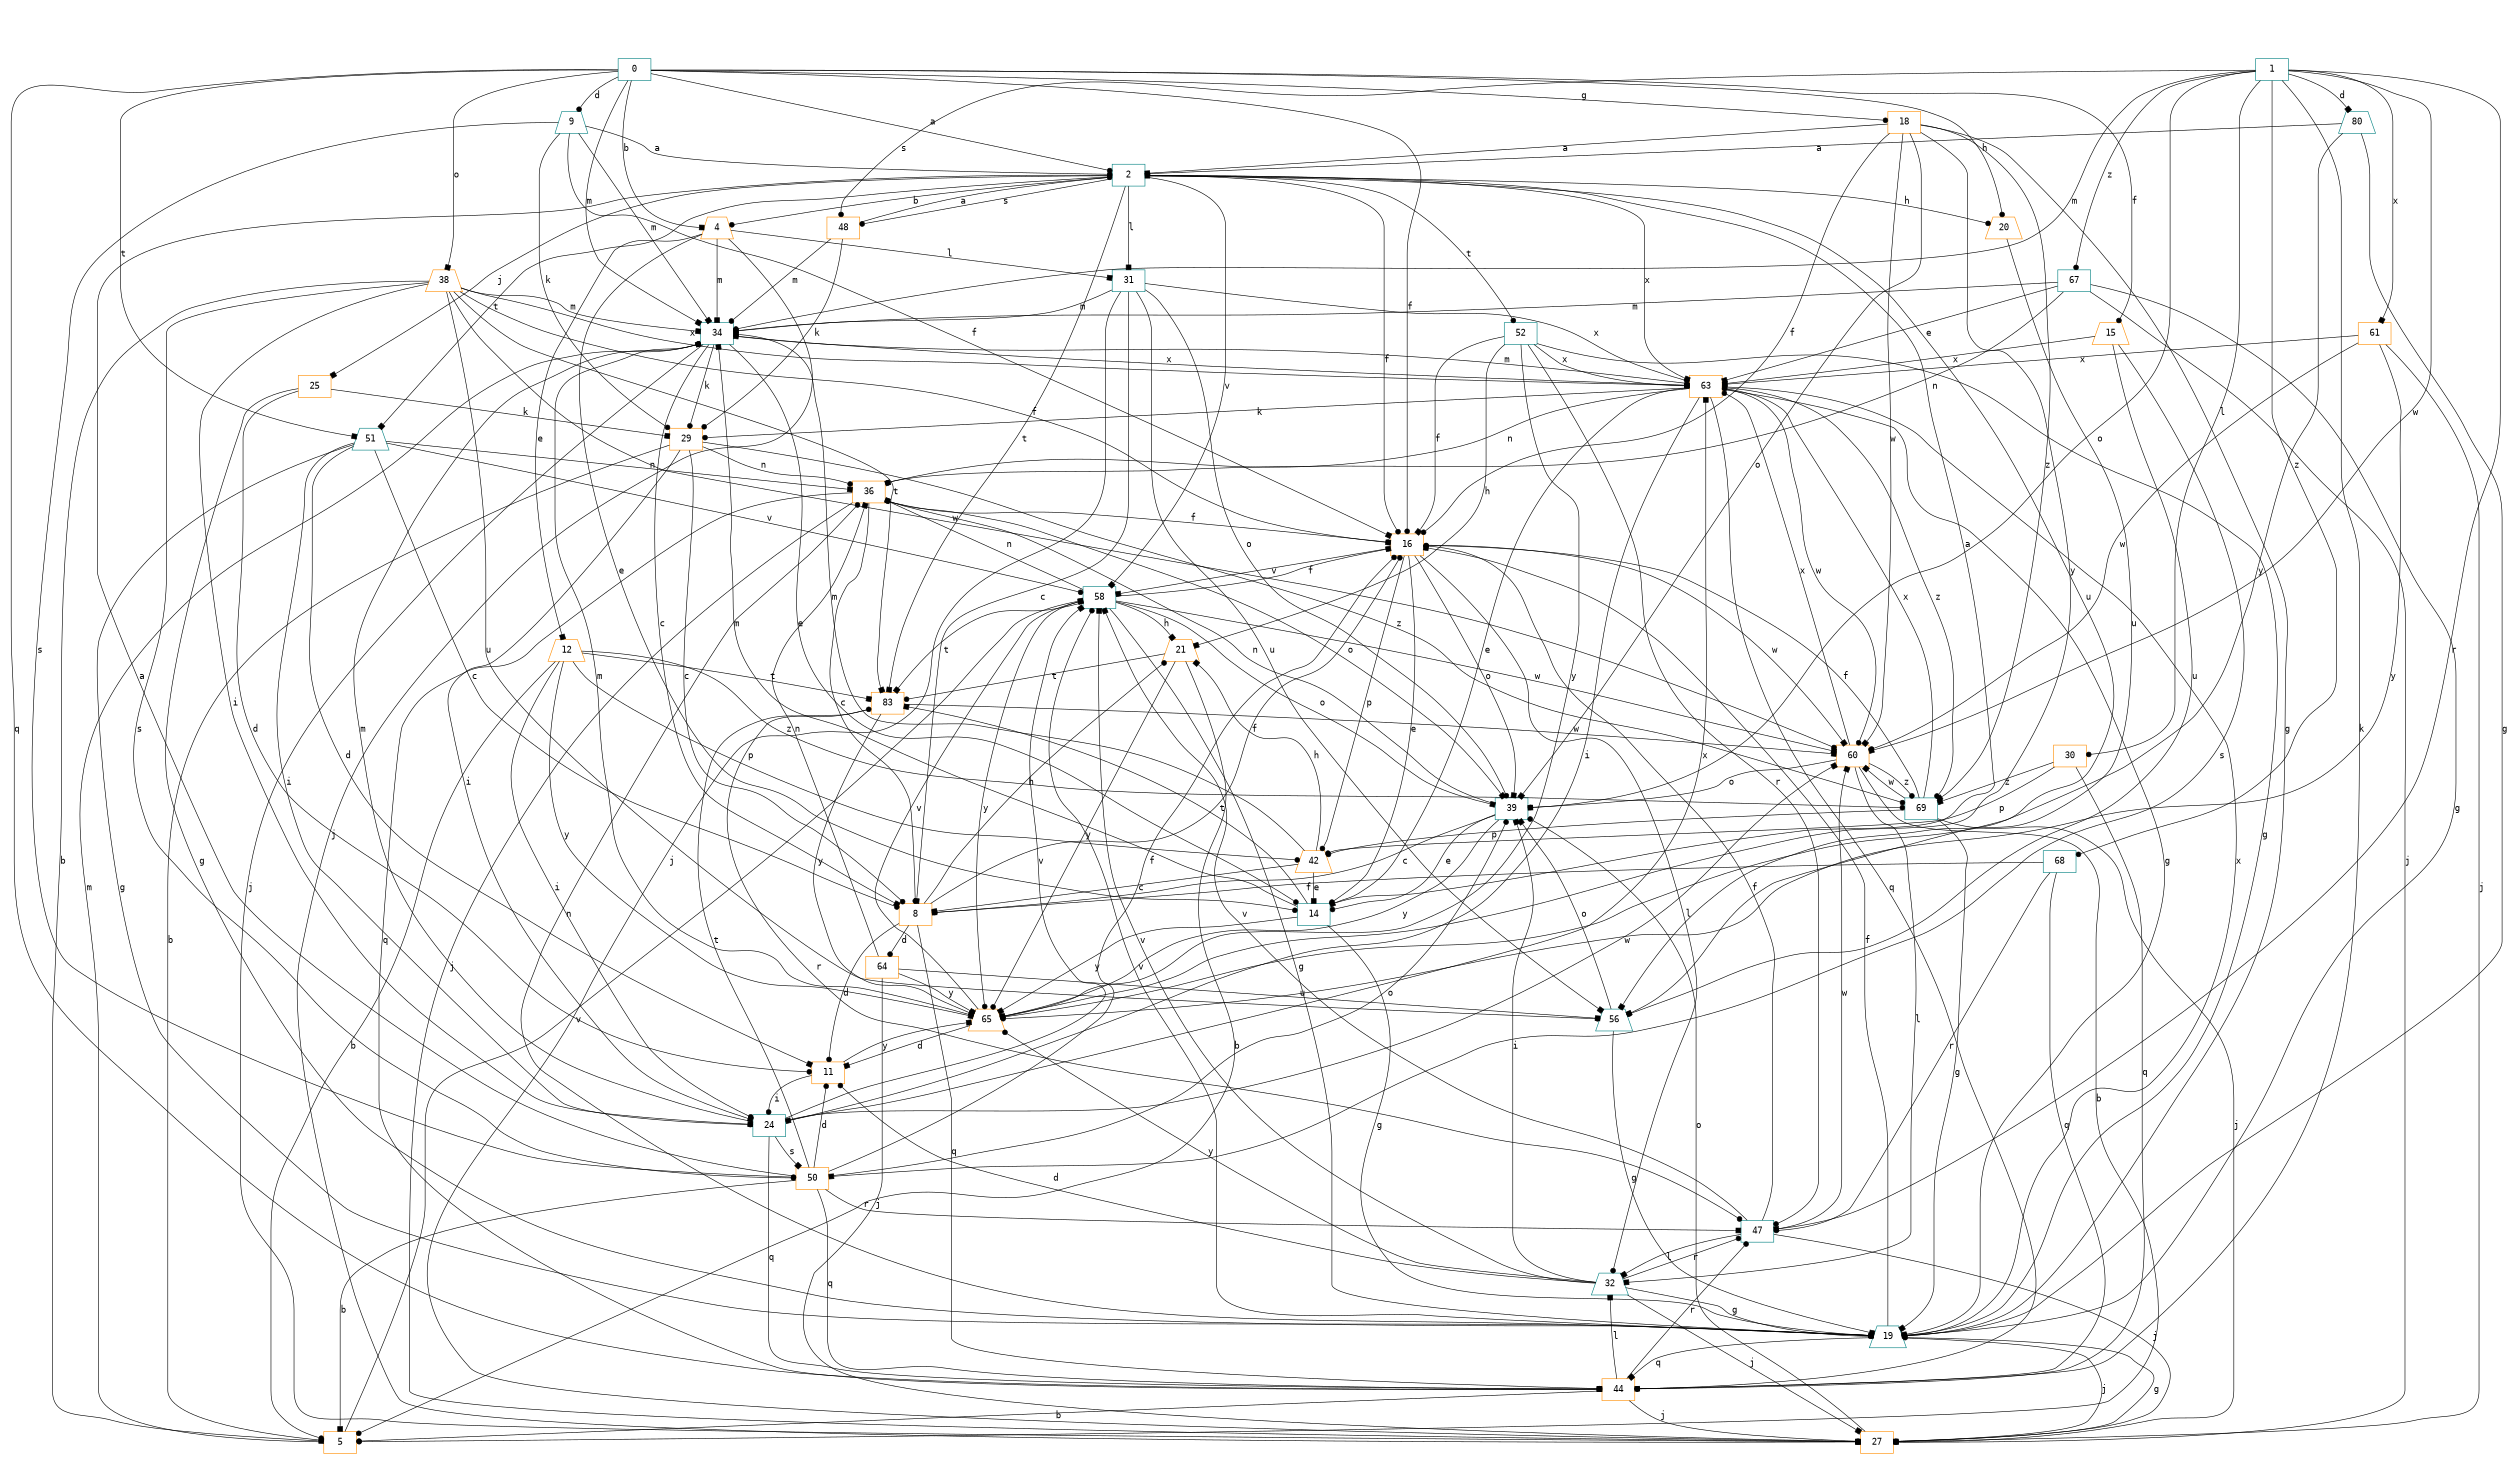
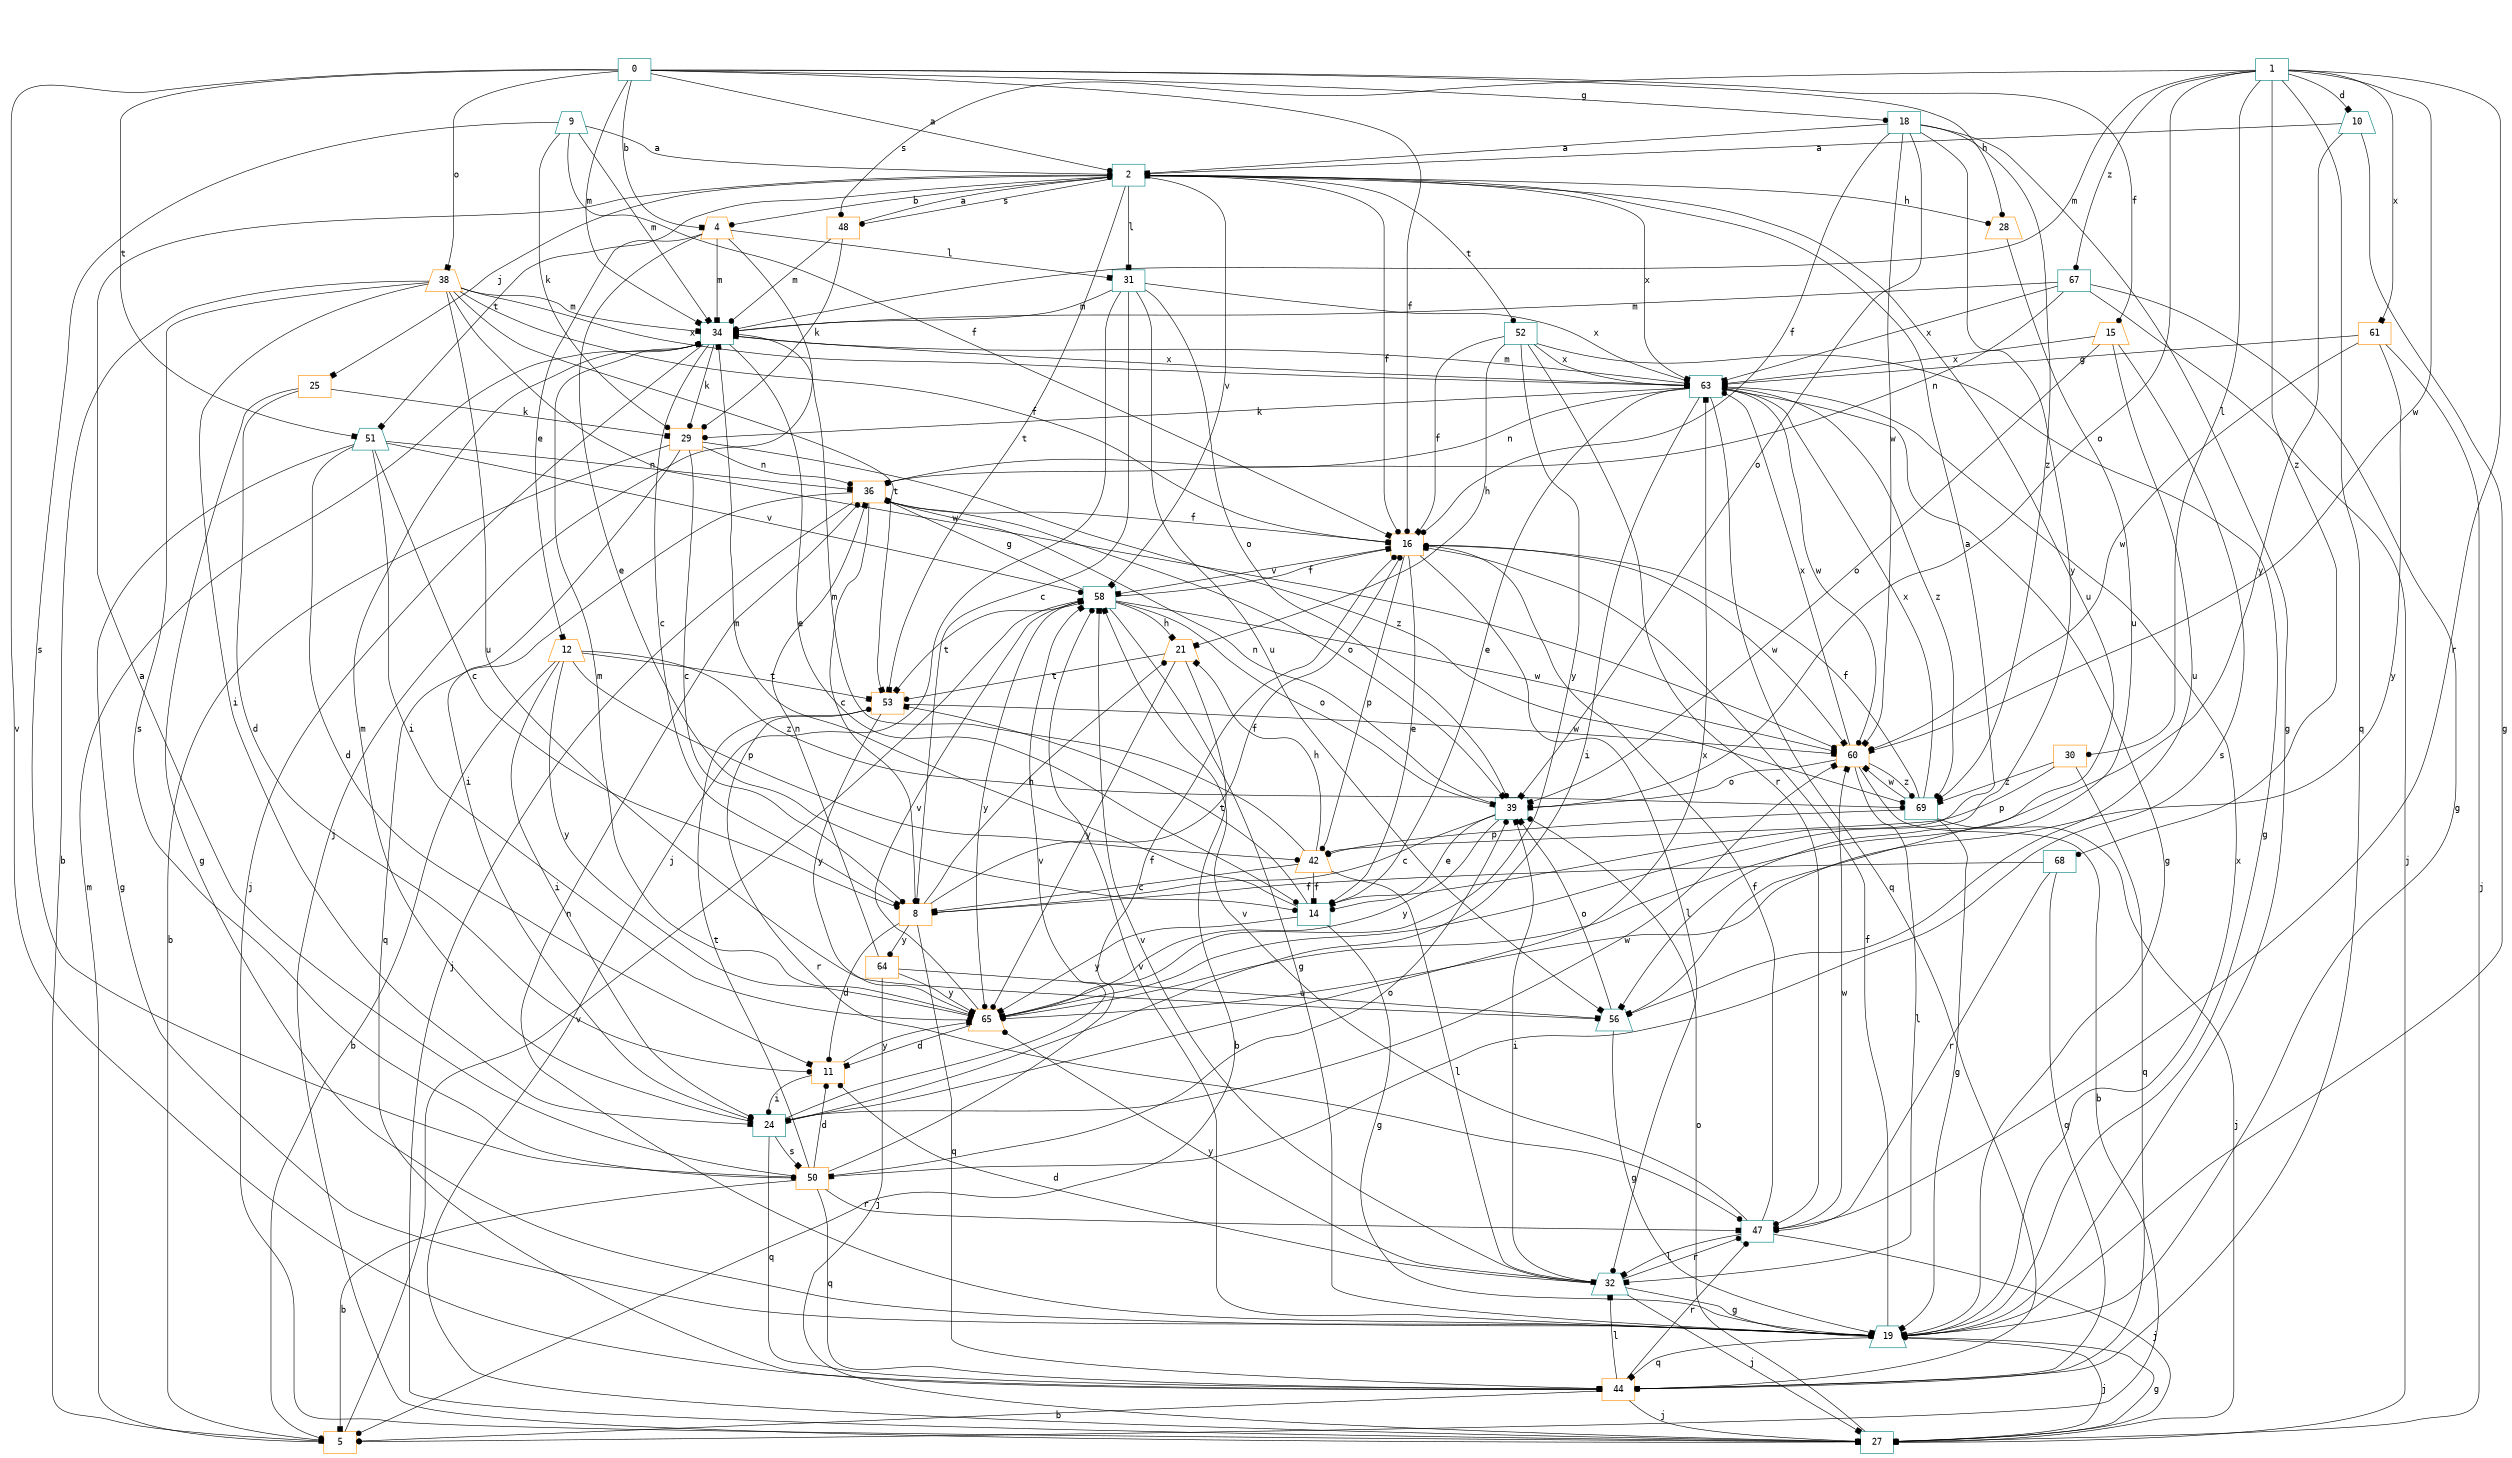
(597, 89) -> none
(1904, 122) -> (1904, 122)
(2357, 122) -> (2357, 122)
(2004, 228) -> (2004, 228)
(1929, 334) -> (1929, 334)
(2082, 360) -> (2082, 360)
(1706, 386) -> (1706, 386)
(1009, 545) -> (1009, 545)
(1483, 674) -> (1843, 578)
(888, 703) -> (888, 703)
(17, 730) -> (17, 730)
(2362, 730) -> (2362, 730)
(1316, 888) -> (1316, 888)
(342, 890) -> (517, 849)
(904, 941) -> (904, 941)
none -> (1452, 1072)
(1877, 1442) -> (1877, 1442)
